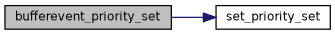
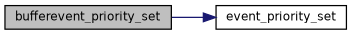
(273, 17) -> (281, 17)
